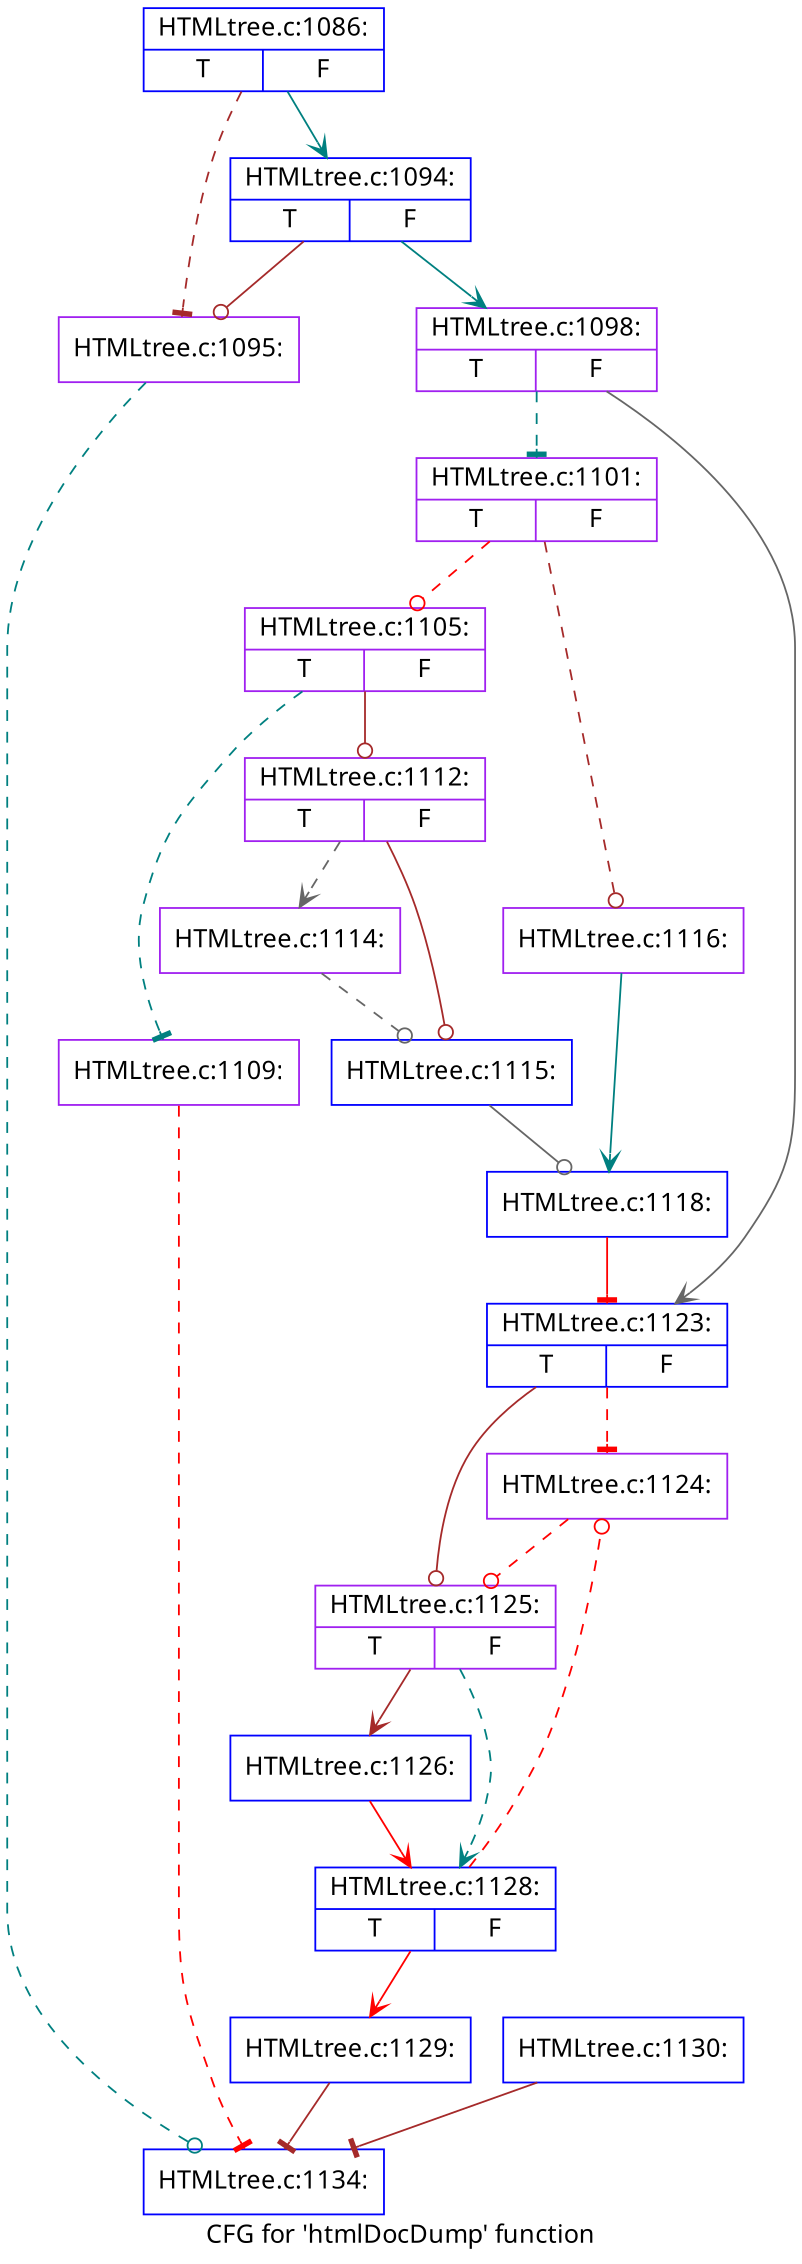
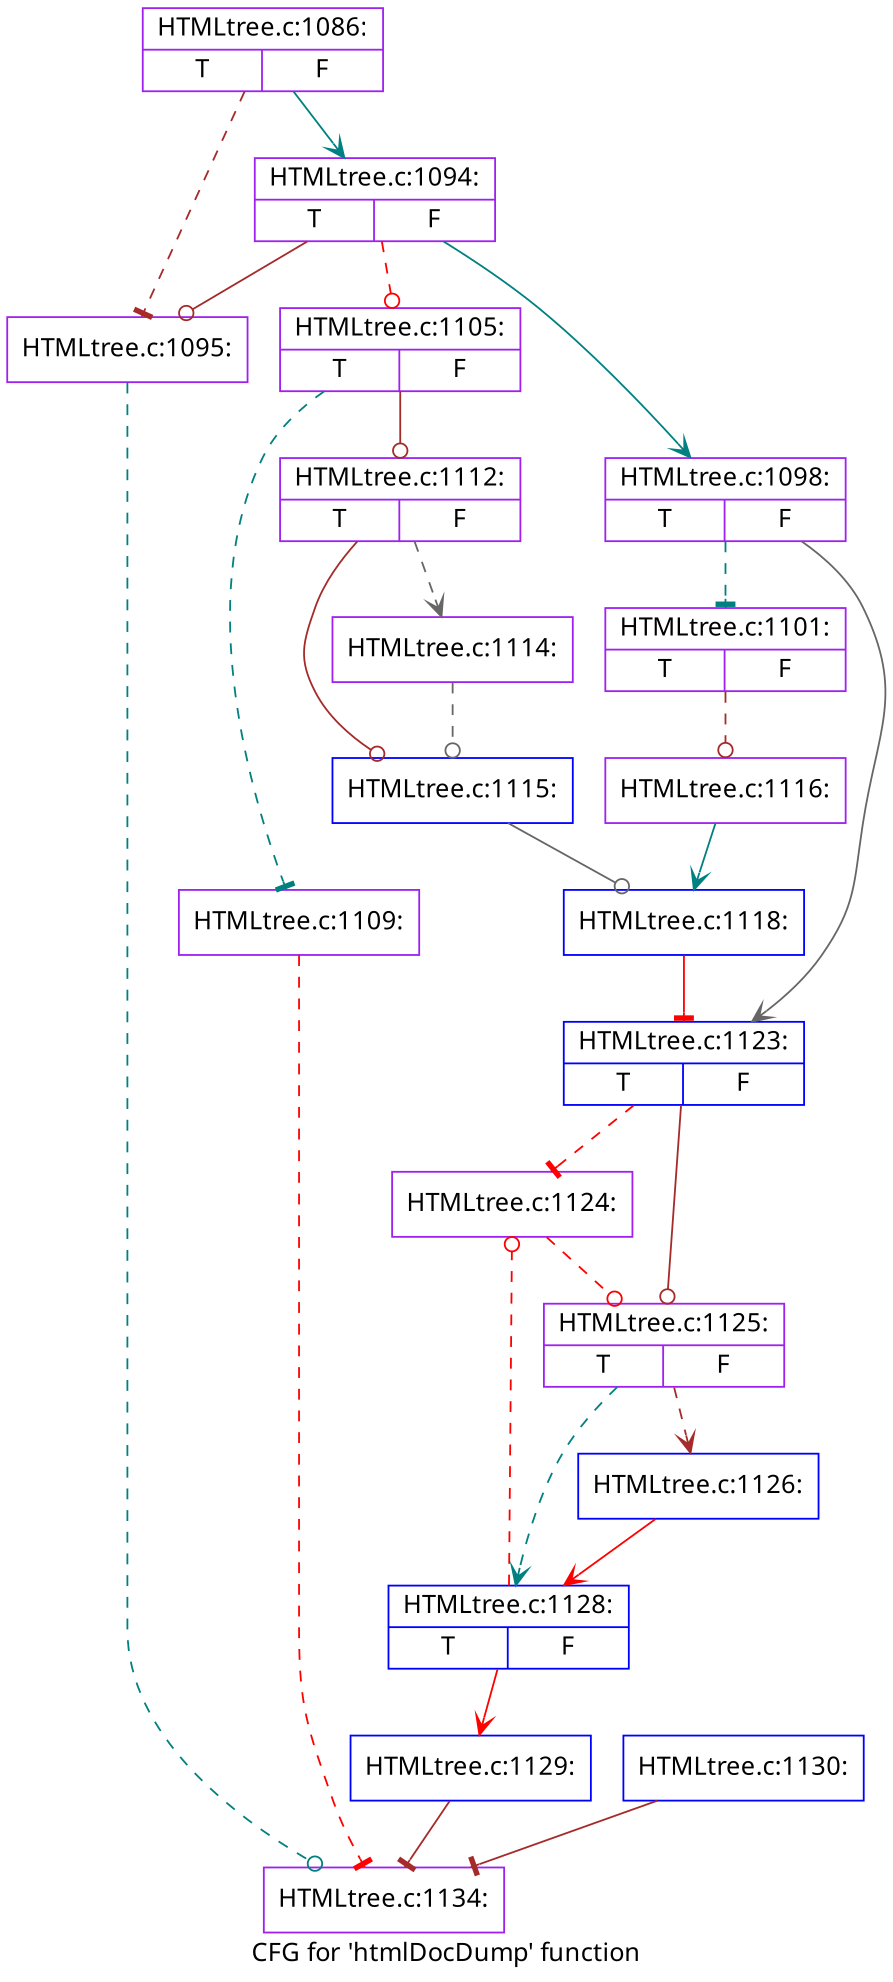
(264, 50) -> (263, 50)
(351, 200) -> (375, 200)
(456, 570) -> (386, 267)
(395, 1694) -> (680, 1411)
(264, 2182) -> (384, 1900)
